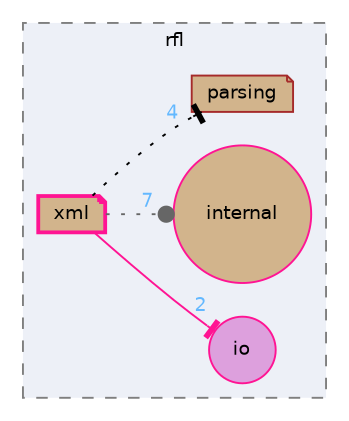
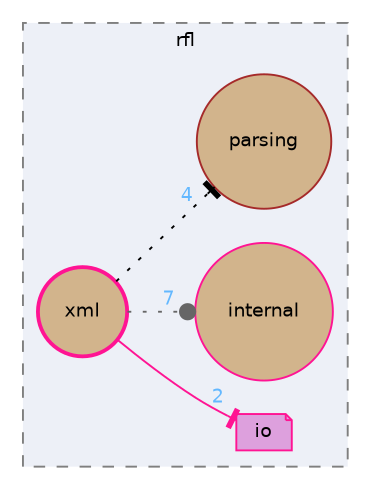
(242, 94) -> (264, 142)
(72, 214) -> (83, 312)
(242, 350) -> (264, 432)
